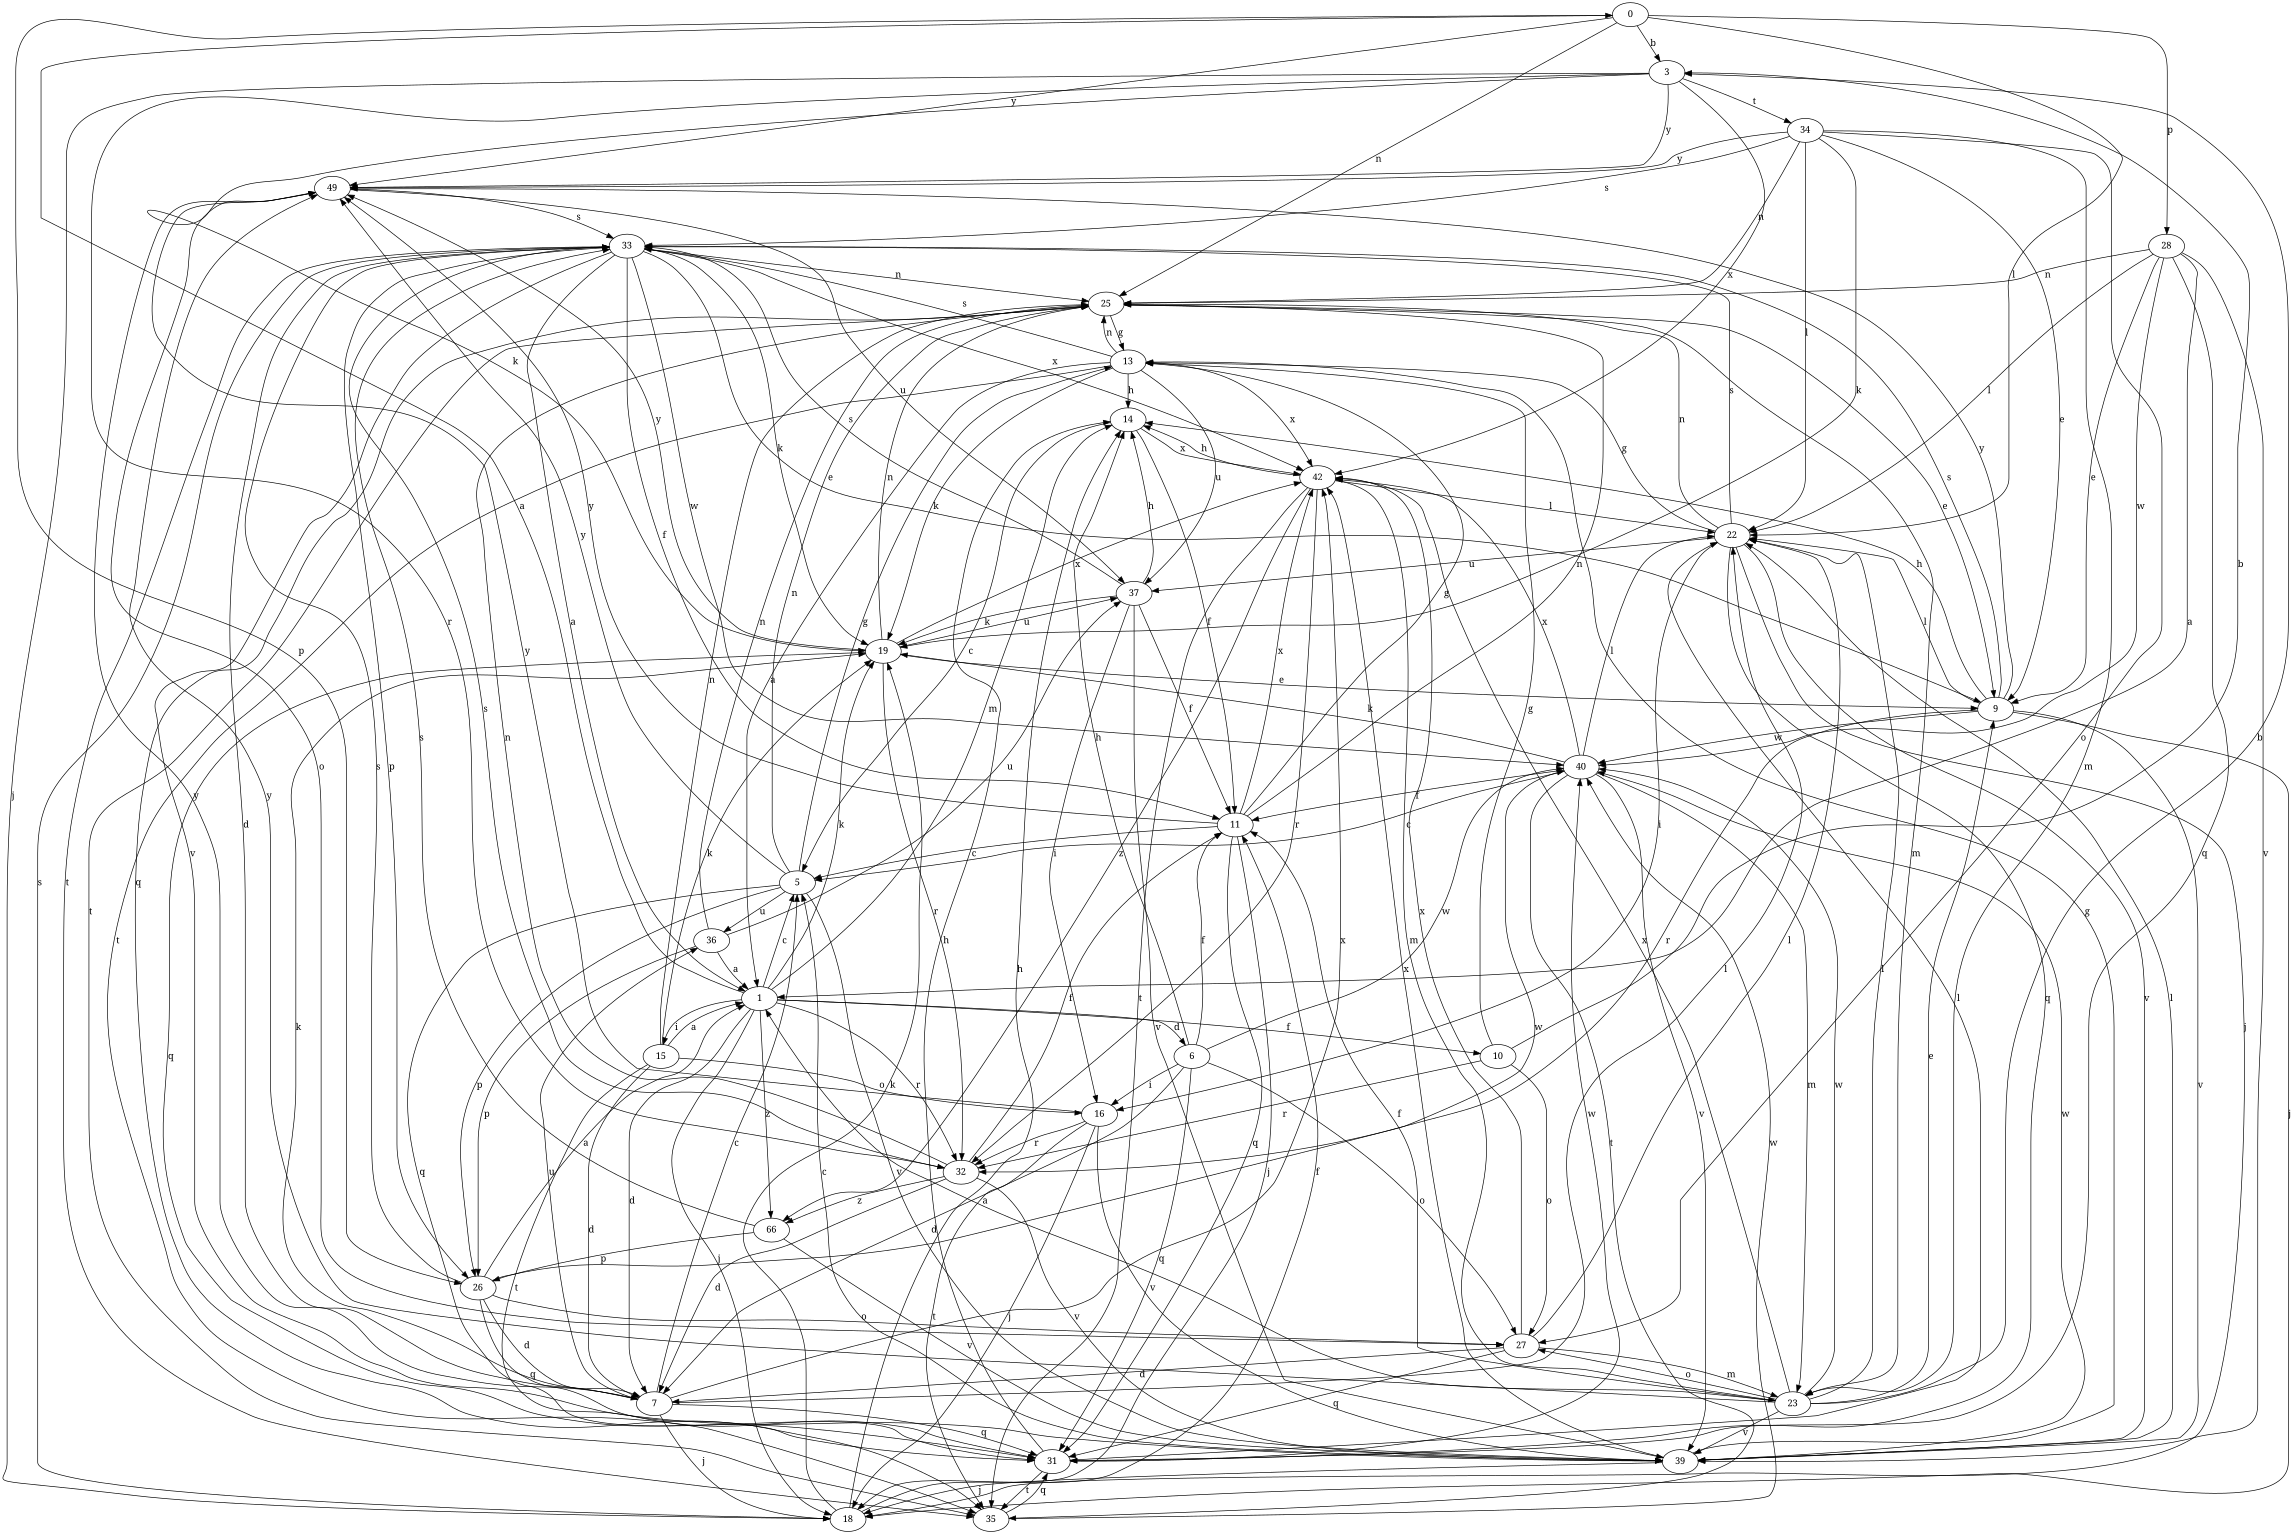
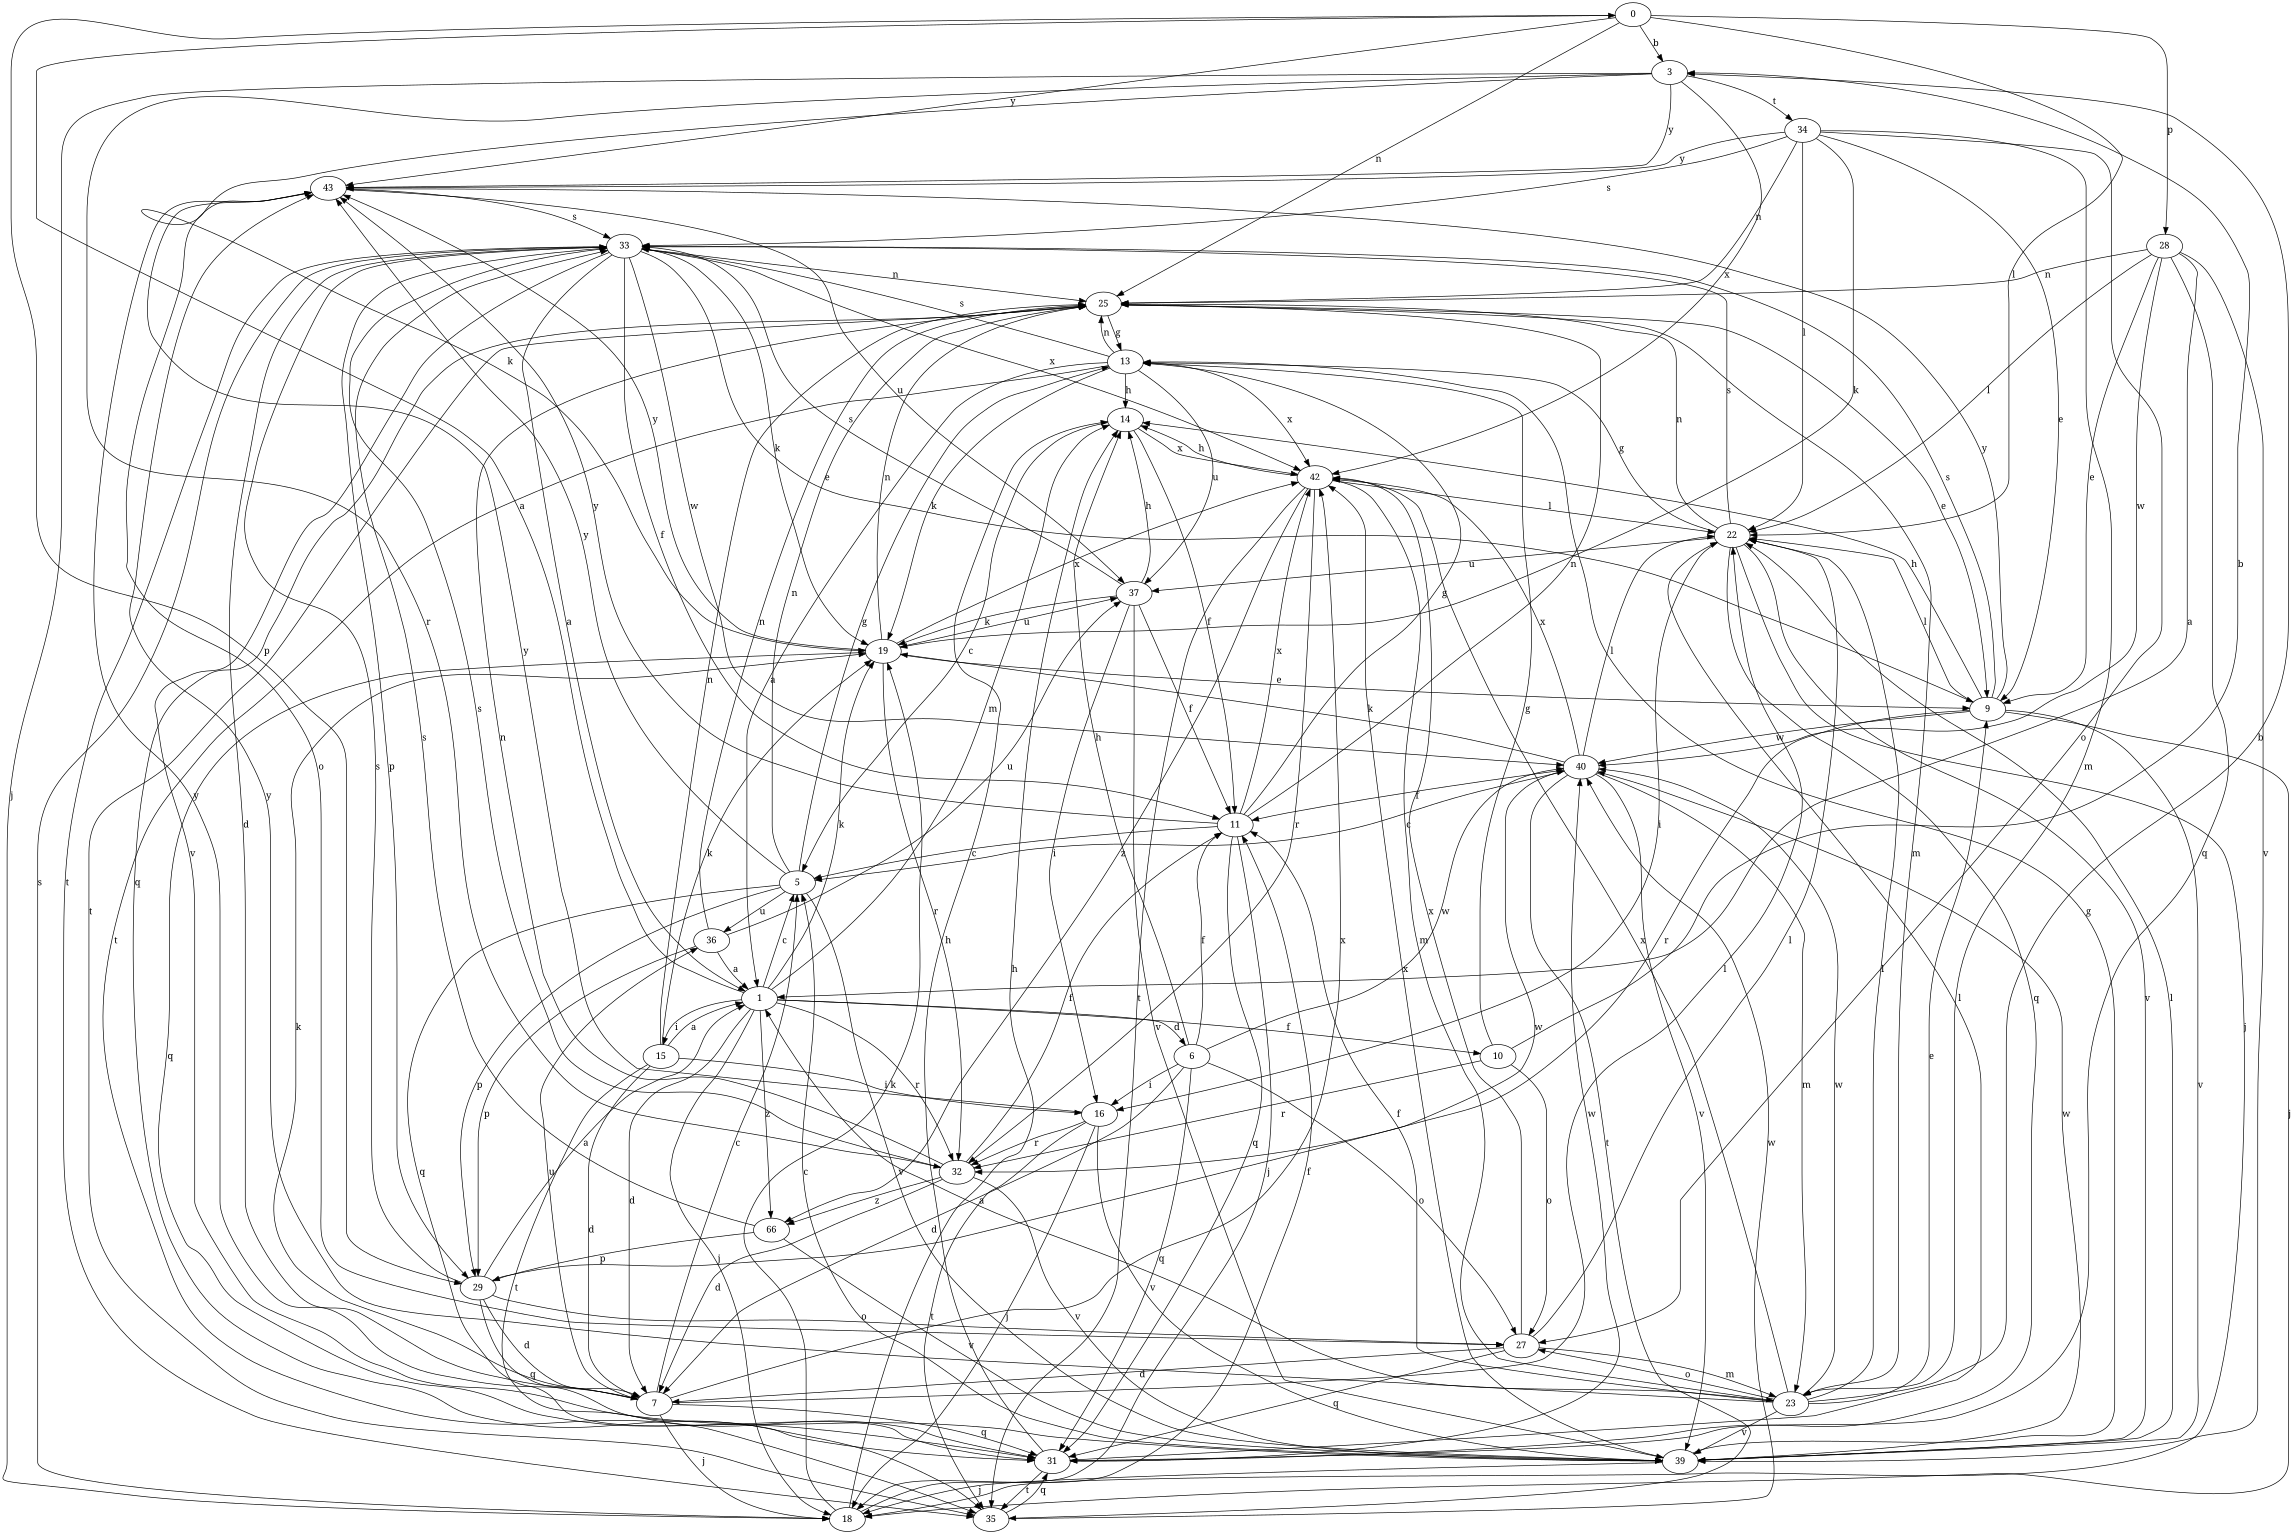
(332, 188) -> (328, 188)
(882, 1085) -> (886, 1085)
(478, 1288) -> (478, 1288)
